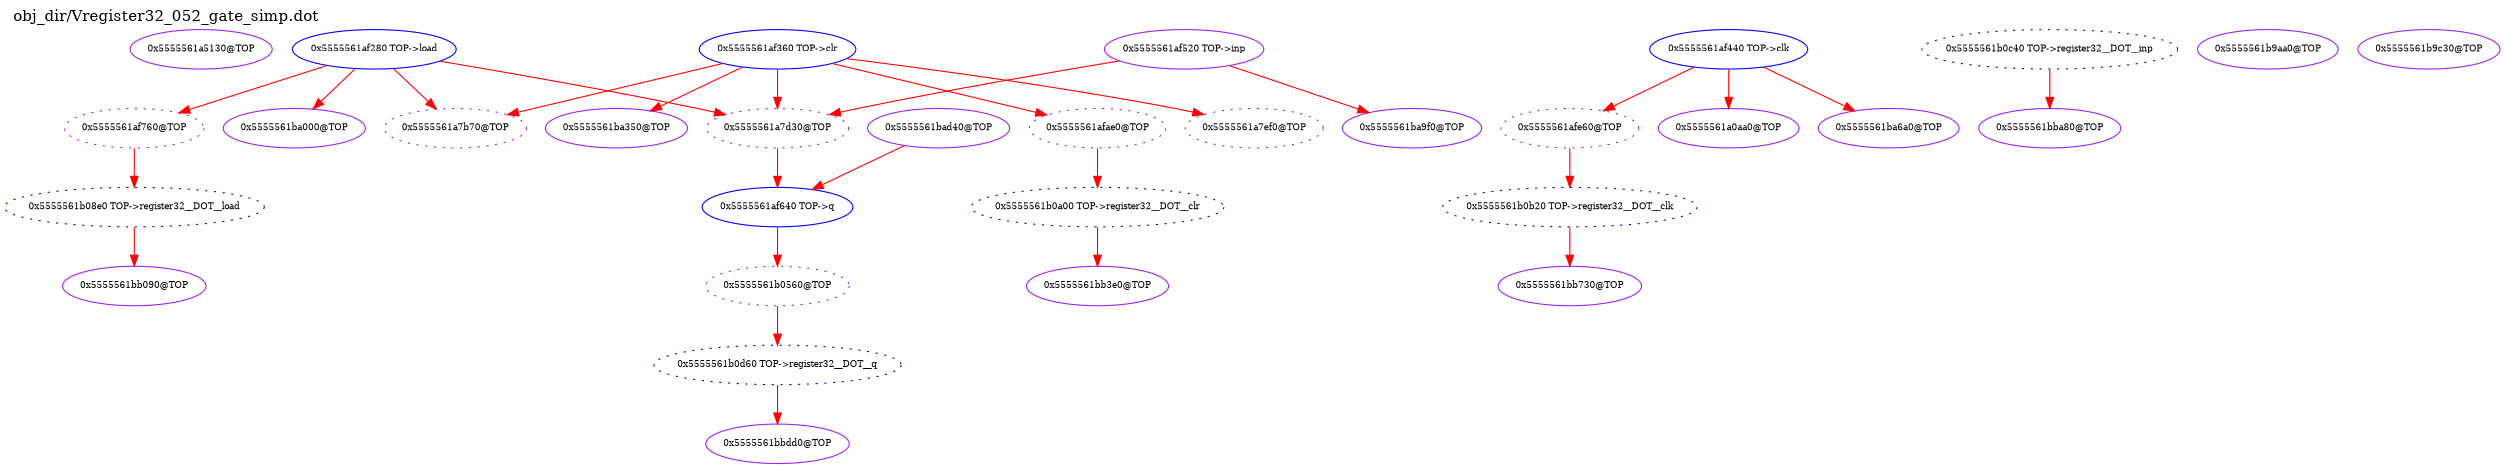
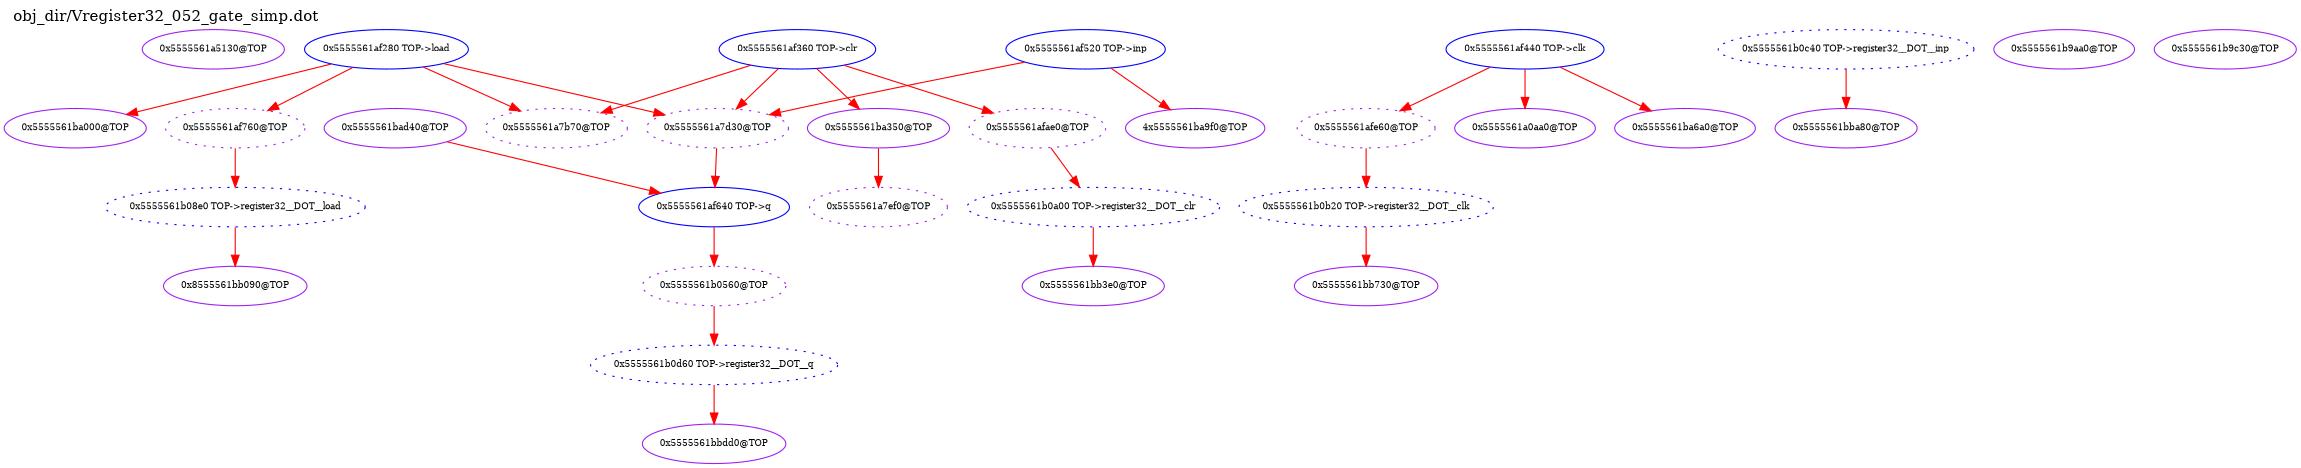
(1184, 49) -> (1086, 49)
(1029, 84) -> (878, 162)
(1412, 128) -> (1195, 128)
(134, 286) -> (235, 286)
